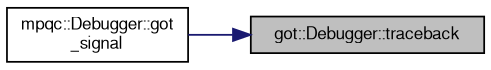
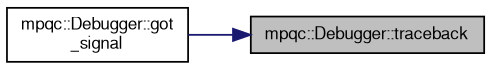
(367, 35) -> (367, 35)
